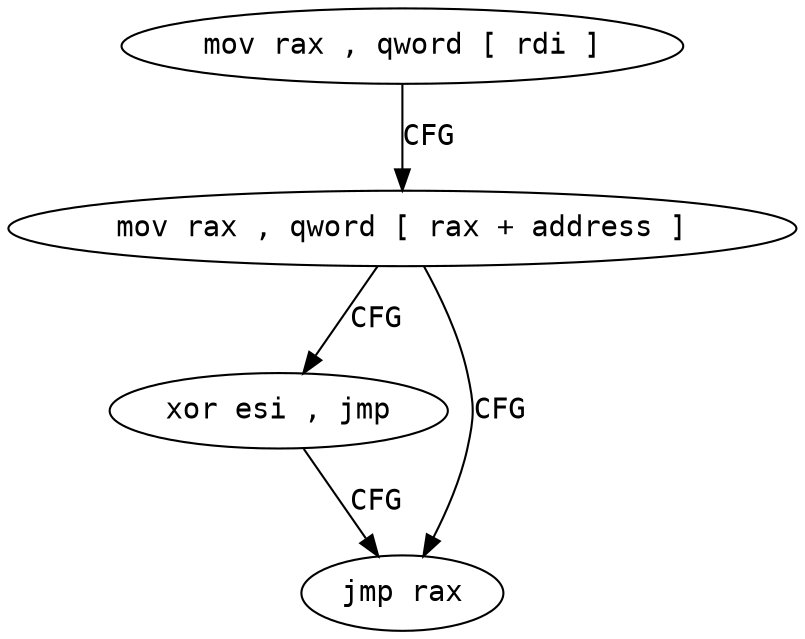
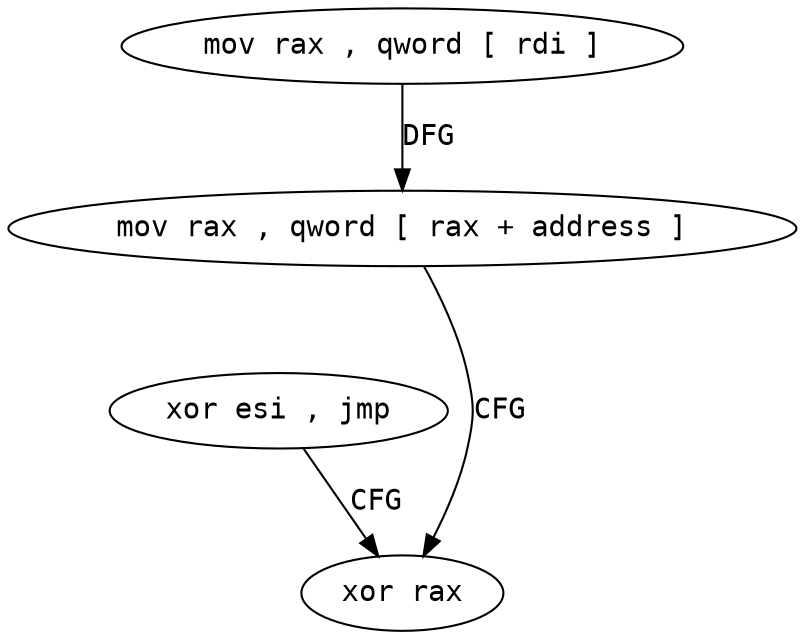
(429, 137) -> (429, 137)
(347, 311) -> none
(402, 593) -> (402, 593)
